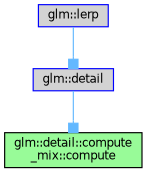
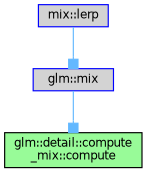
(73, 16) -> (73, 16)
(73, 80) -> (73, 80)
